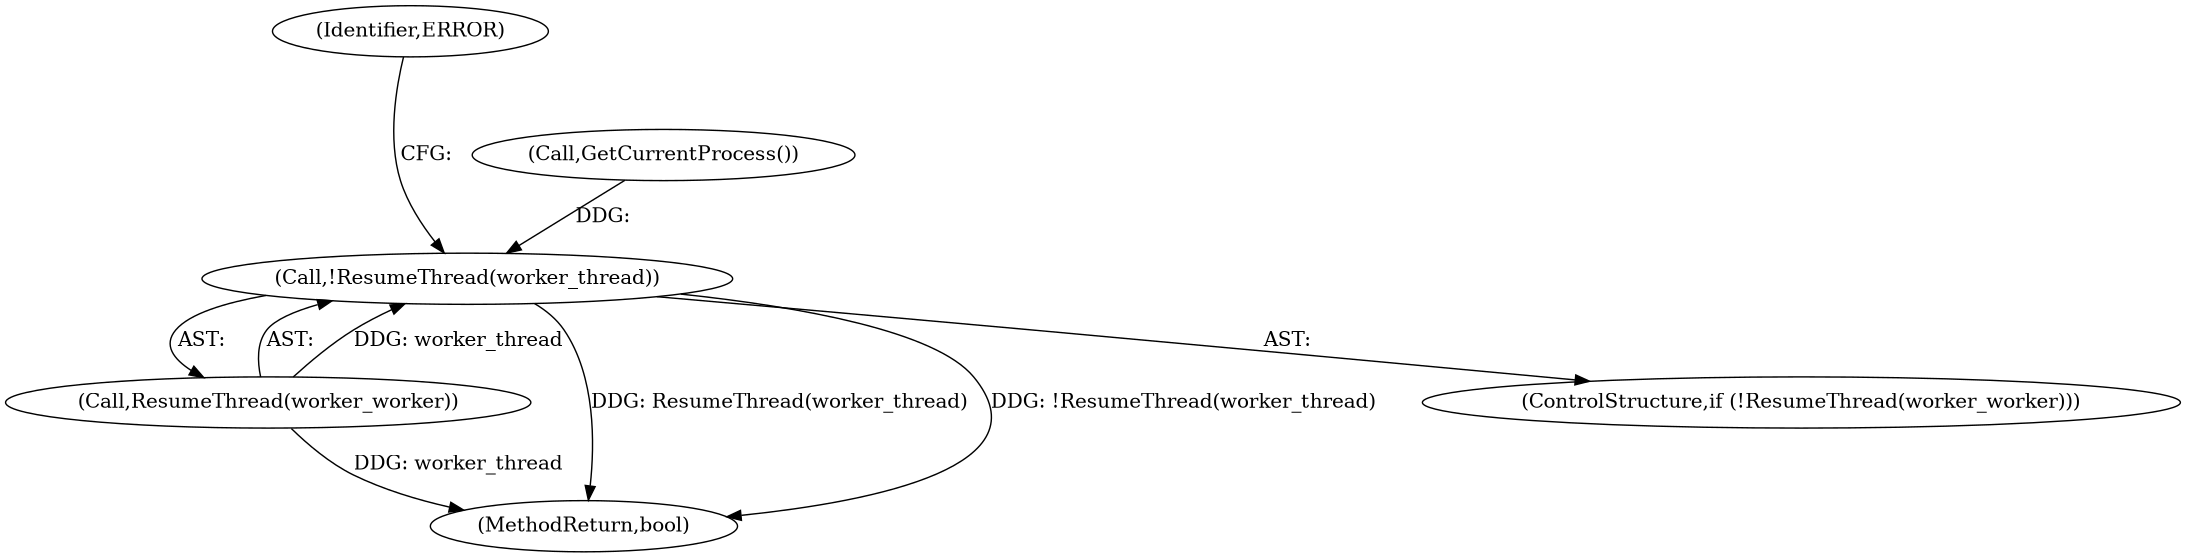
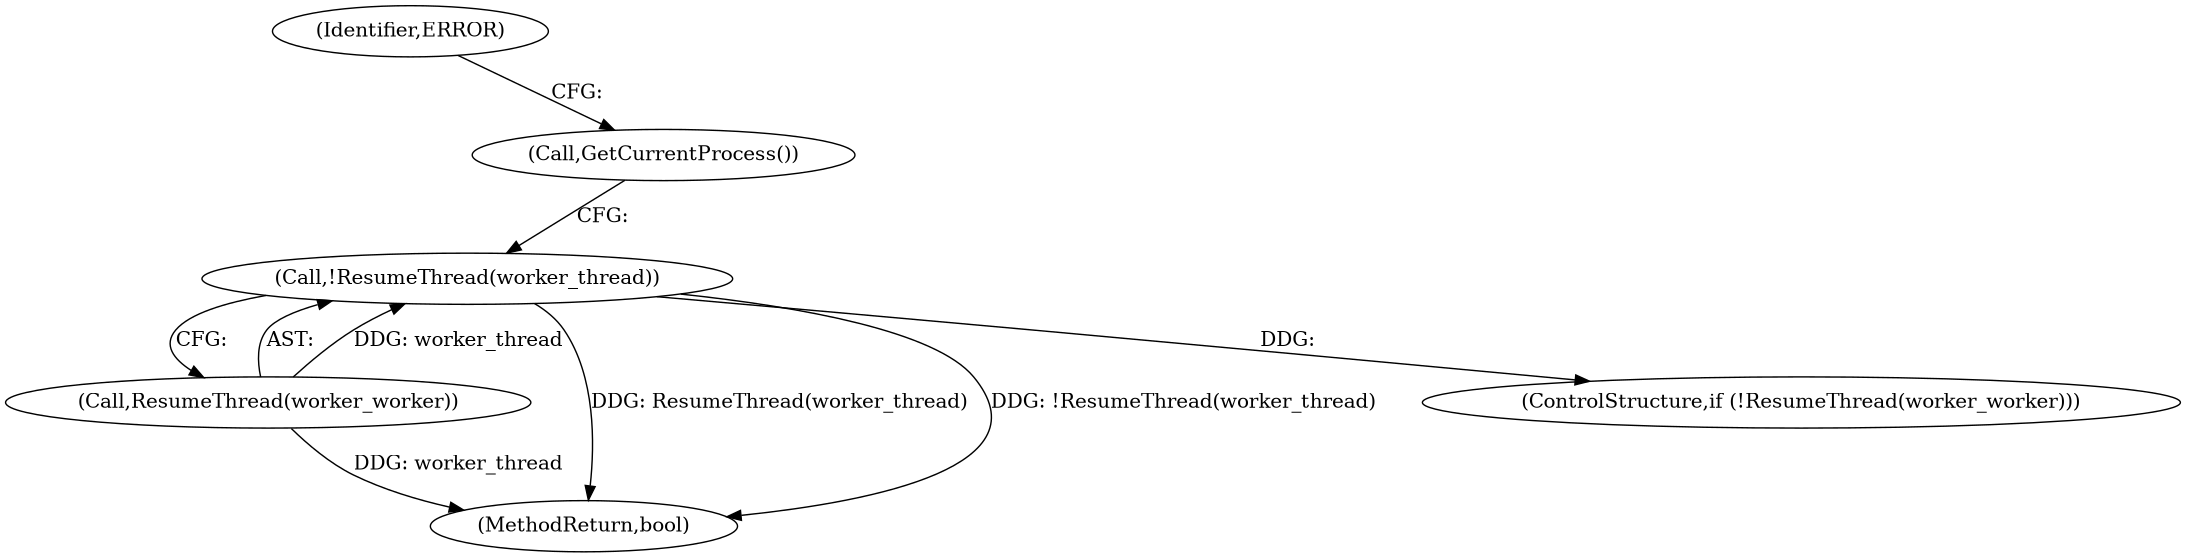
(395, 154) -> (530, 90)
(606, 217) -> (606, 217)
(205, 341) -> (205, 341)
(1291, 341) -> (1291, 341)
